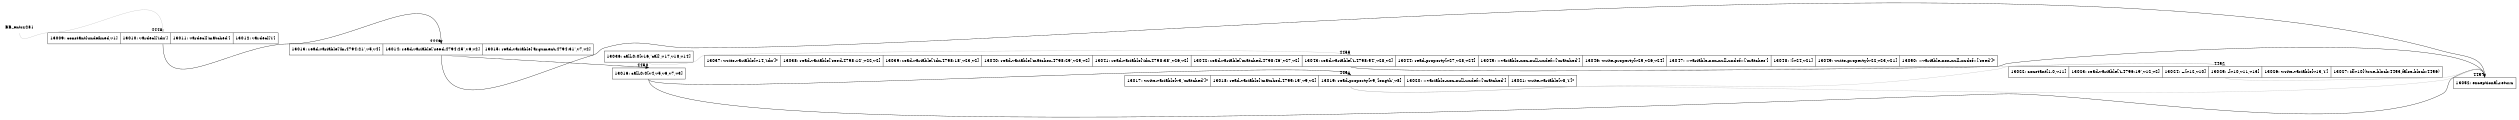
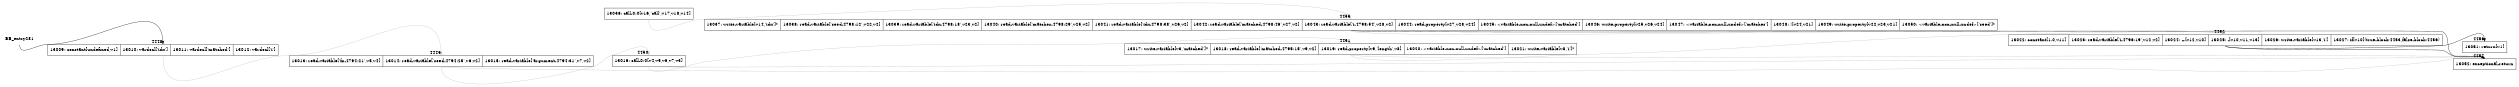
(1454, 15) -> (1462, 71)
(95, 23) -> (95, 34)
(302, 42) -> (302, 54)
none -> (2485, 47)
(543, 61) -> (545, 77)
(998, 77) -> (997, 45)
(2357, 79) -> (2354, 50)
(1572, 108) -> (1565, 62)
